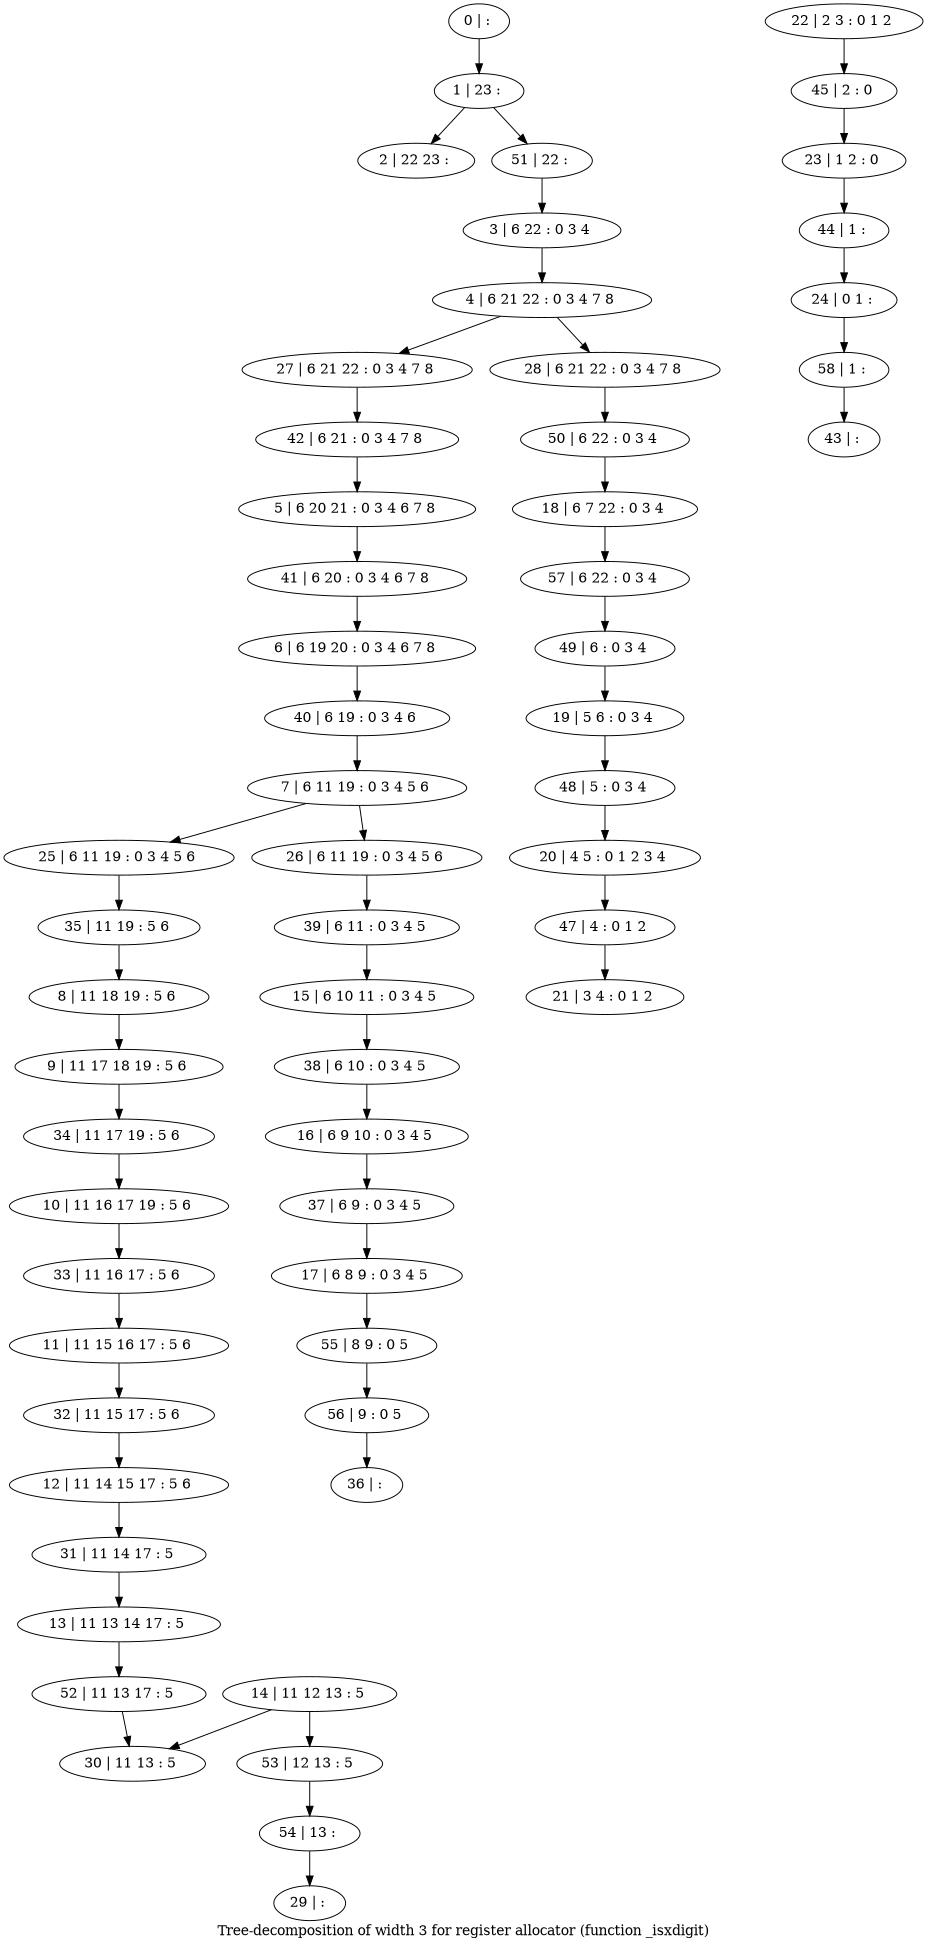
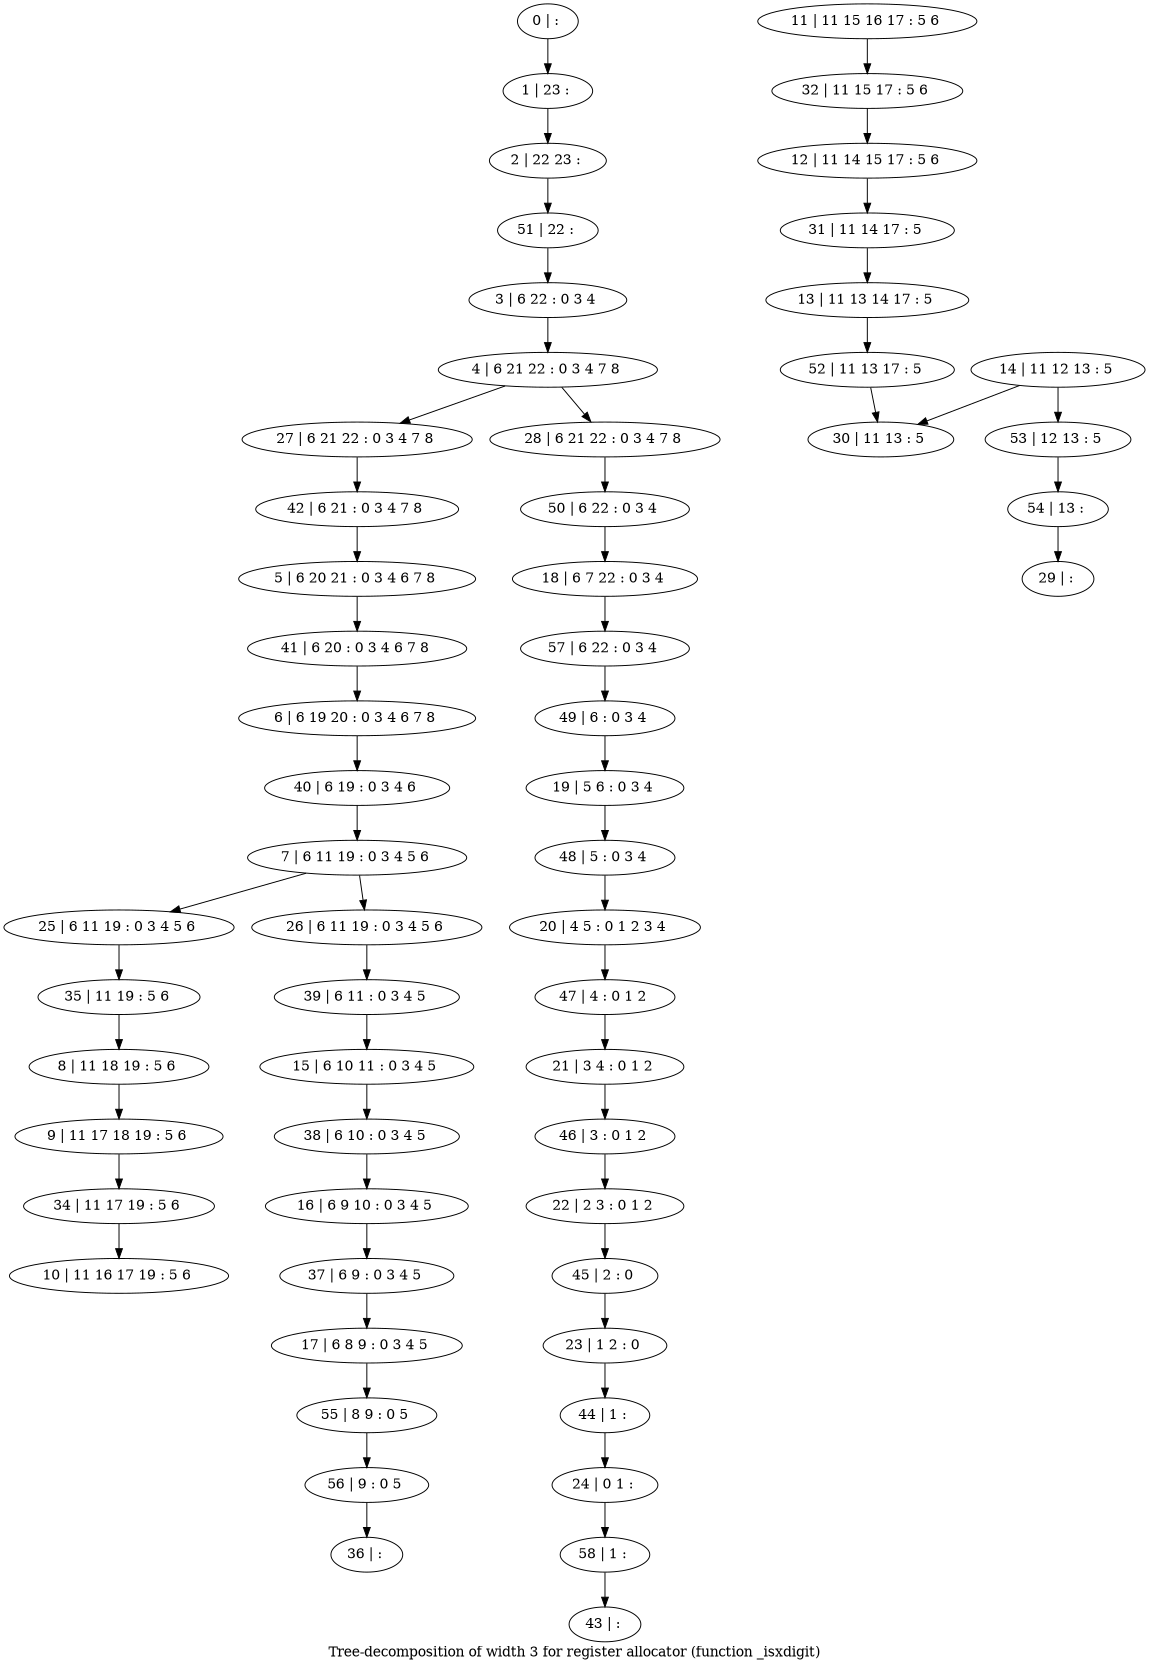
(507, 122) -> (548, 191)
none -> (605, 1136)
(119, 1276) -> none
